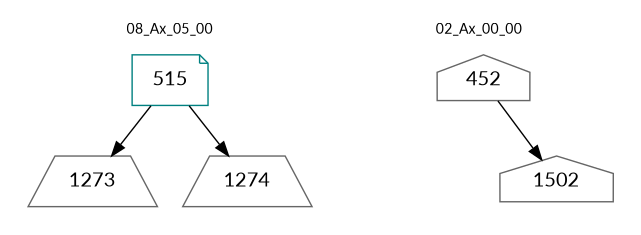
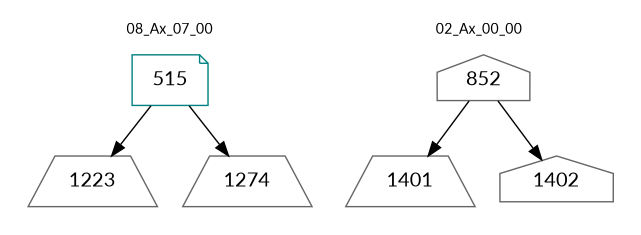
(170, 30) -> (170, 30)
(484, 80) -> (484, 80)
(93, 181) -> (93, 181)
none -> (410, 181)
(557, 181) -> (557, 181)
